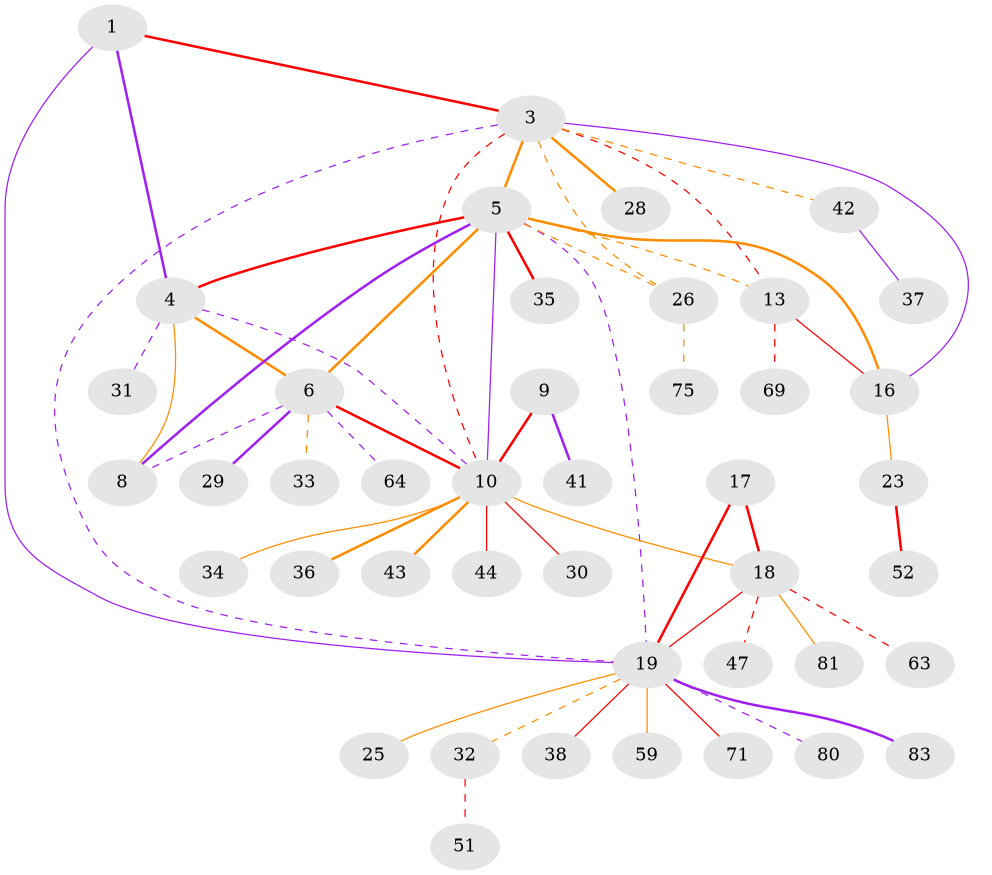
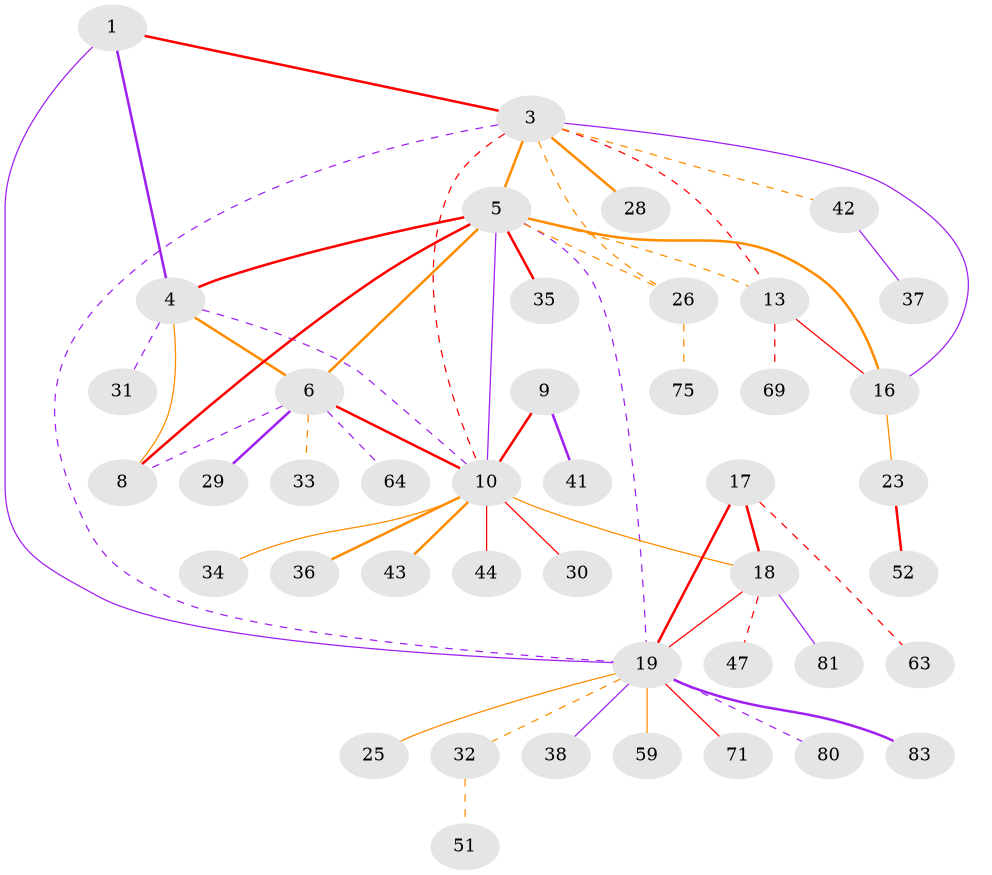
(307, 328) -> (307, 328)
(797, 619) -> (797, 619)
(842, 619) -> (832, 573)
(602, 710) -> (602, 710)
(465, 801) -> (465, 801)
